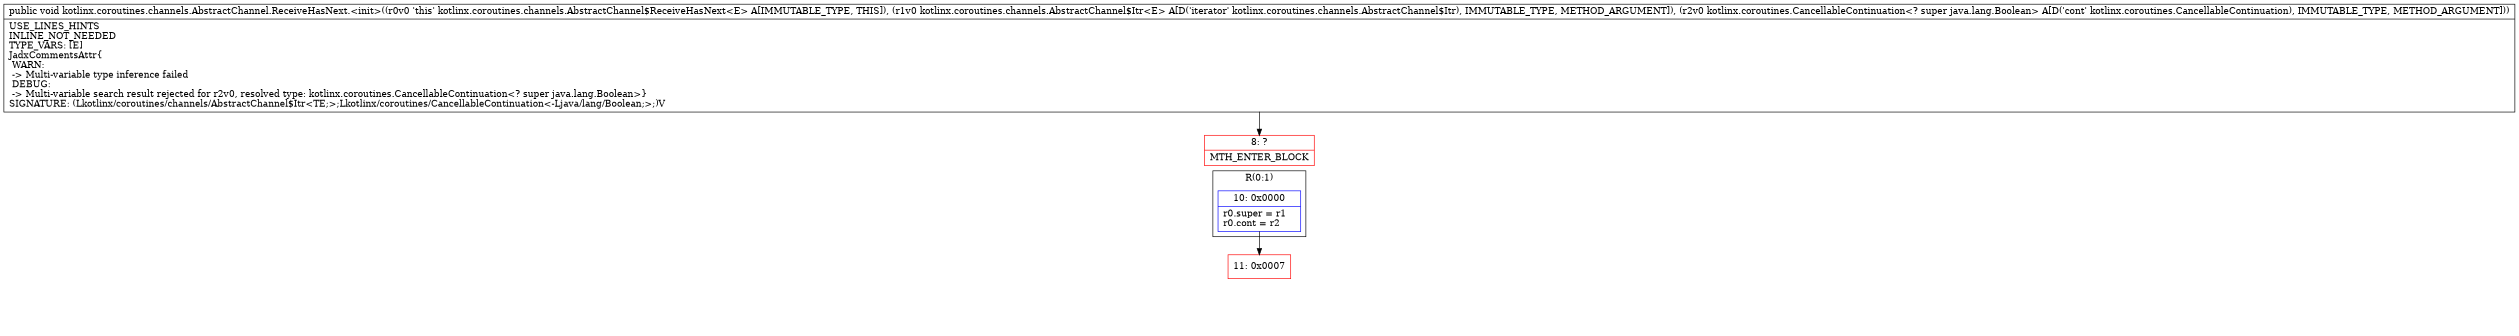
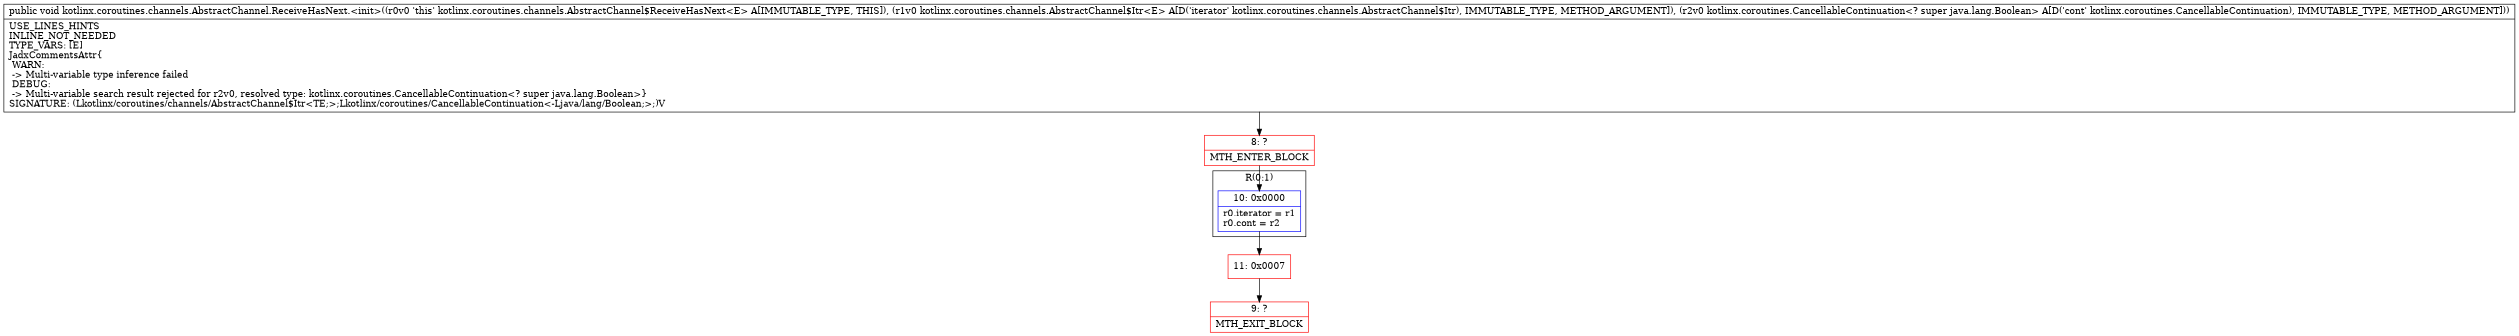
none -> (1259, 175)
(1255, 214) -> (1259, 214)
none -> (1259, 317)
